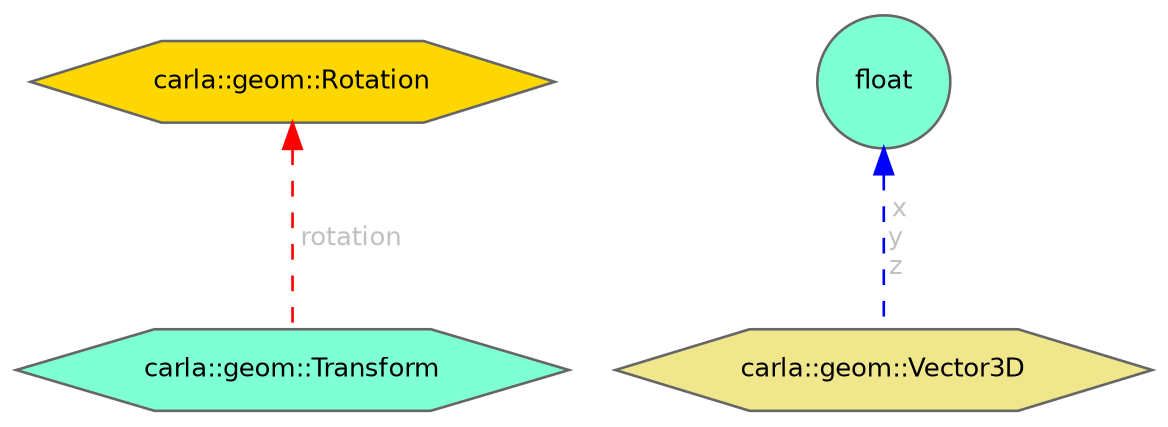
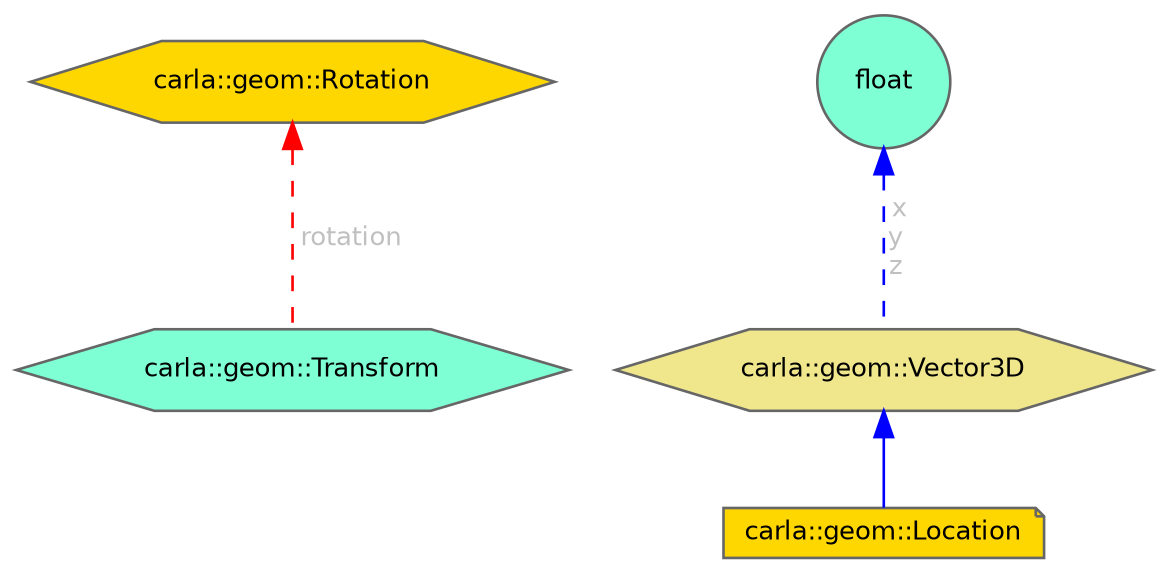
none -> (884, 533)
